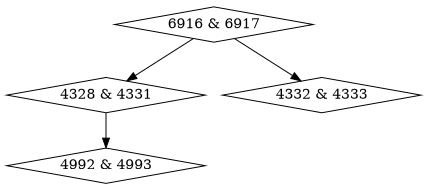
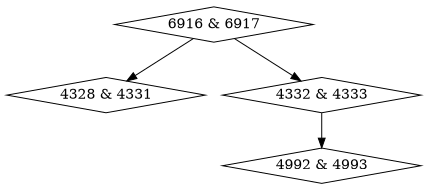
(106, 126) -> (322, 126)
